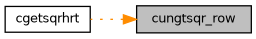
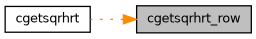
(194, 19) -> (194, 19)
